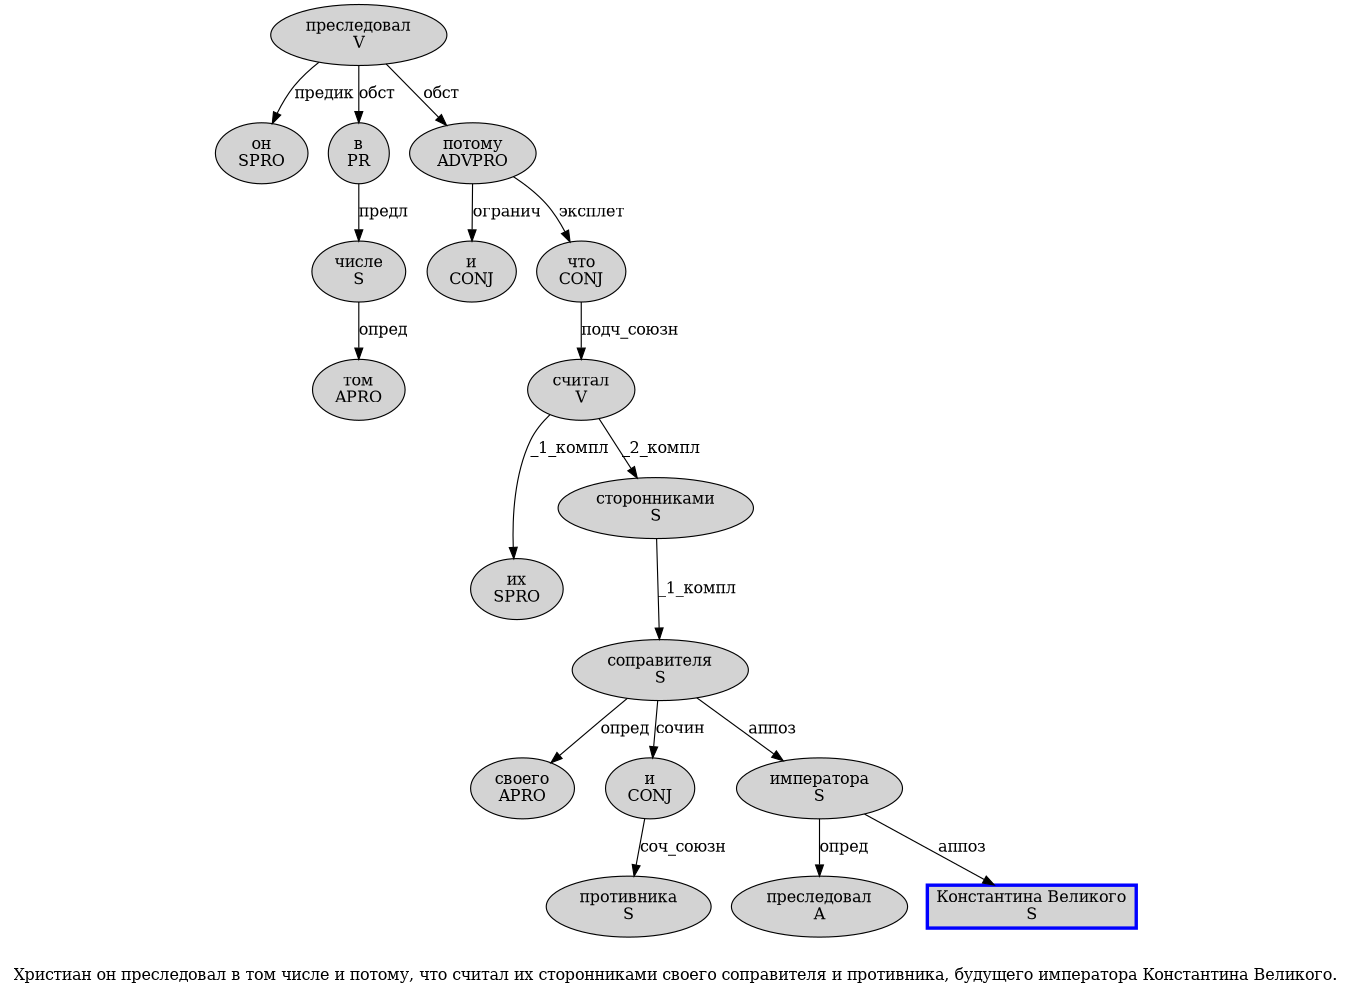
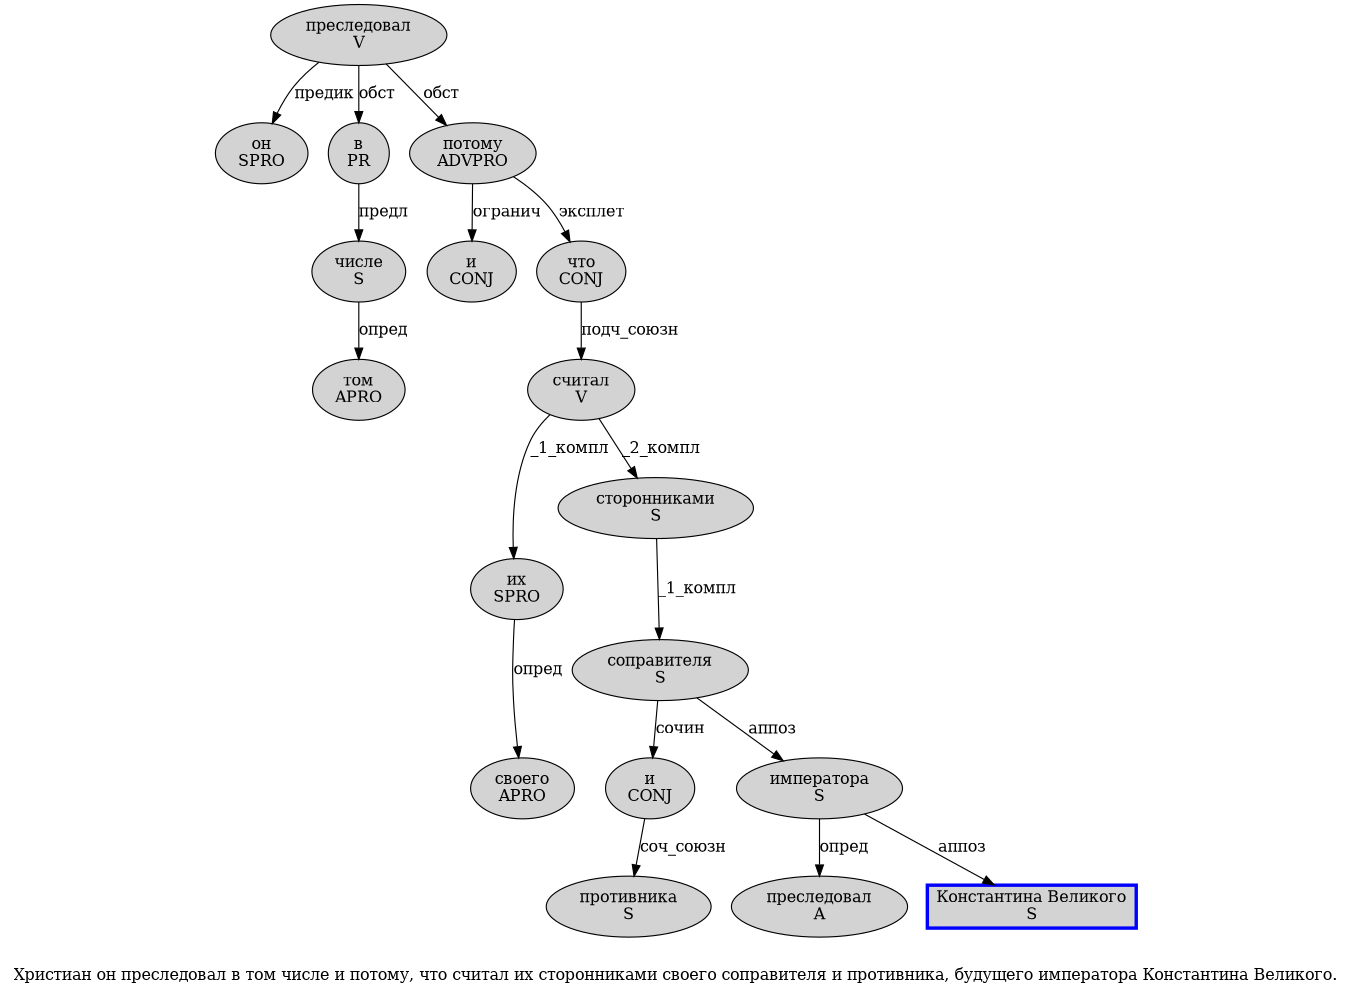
(593, 727) -> (513, 683)
